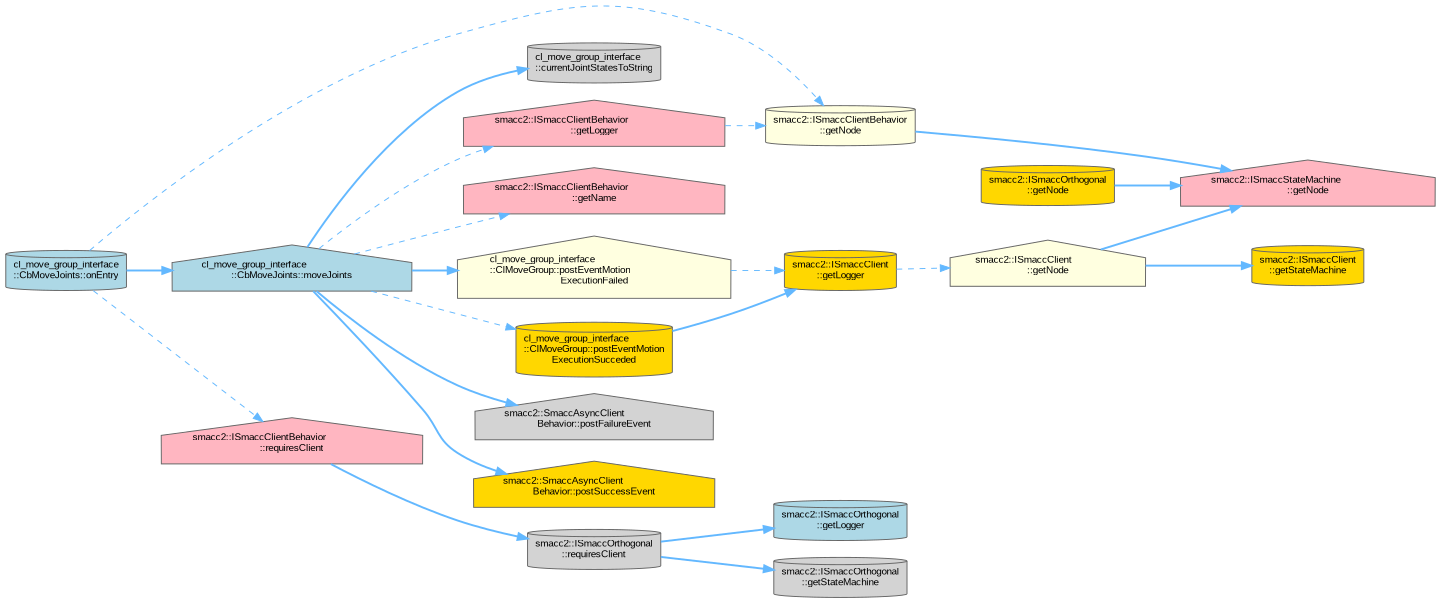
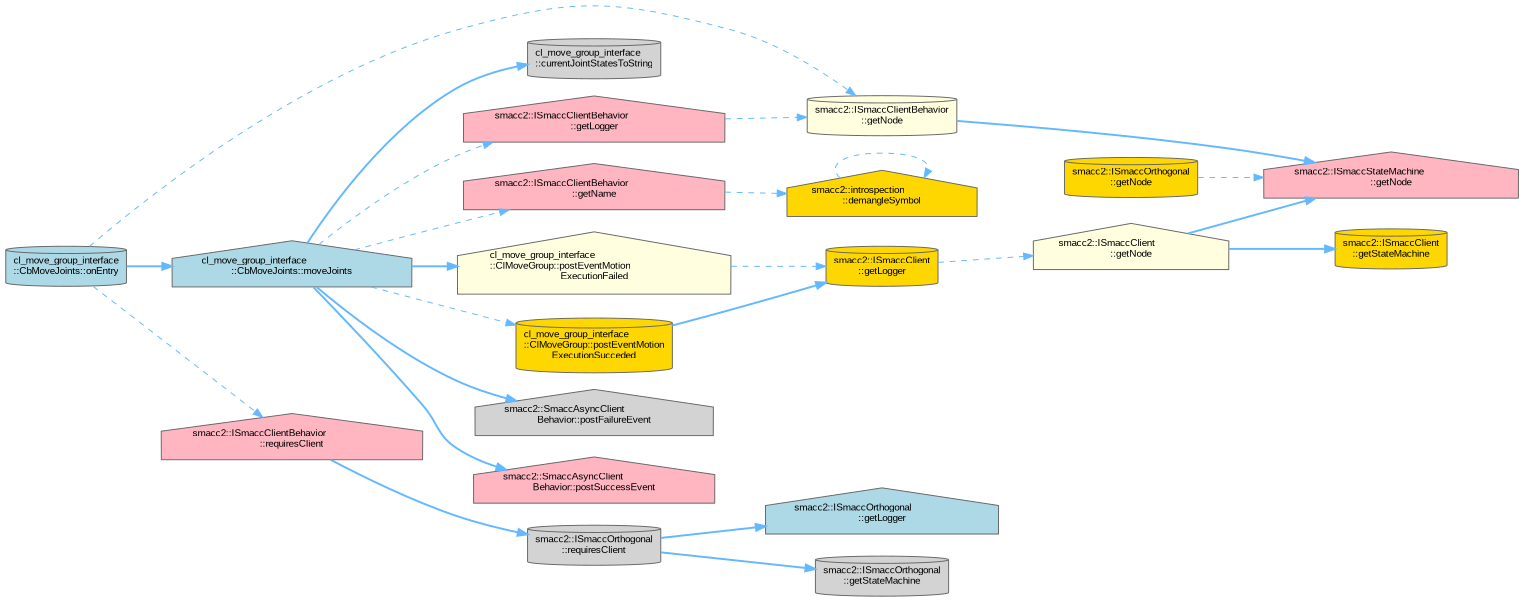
(1143, 186) -> (1226, 177)
none -> (882, 196)
(594, 487) -> (594, 483)
(840, 520) -> (882, 513)
